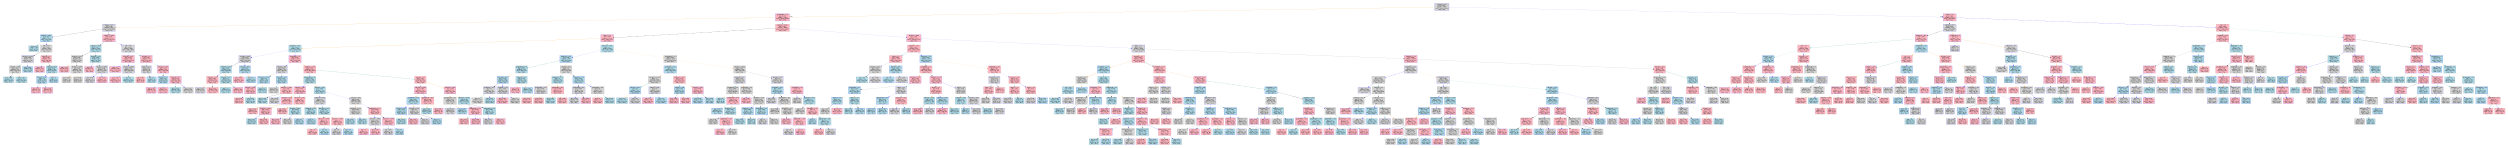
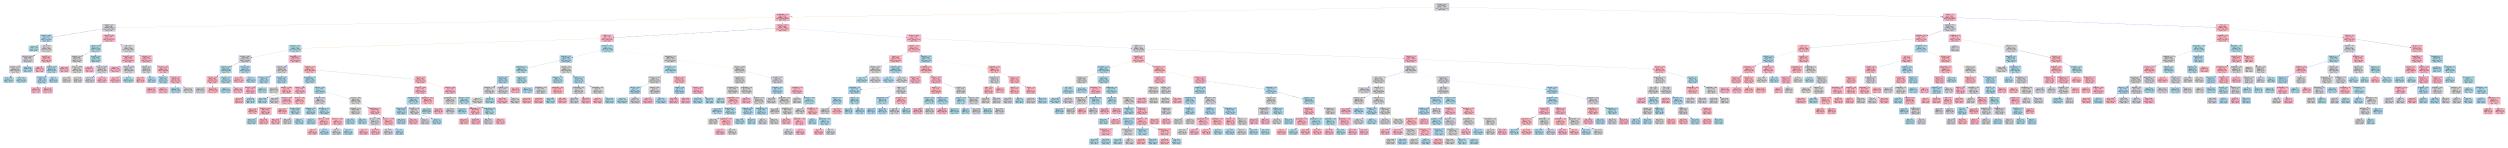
none -> (1702, 101)
